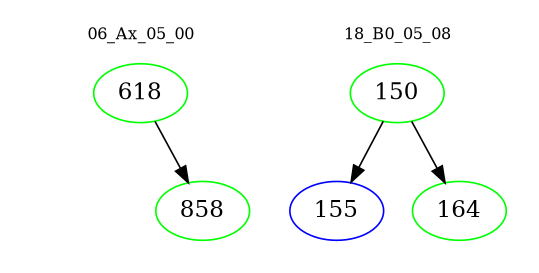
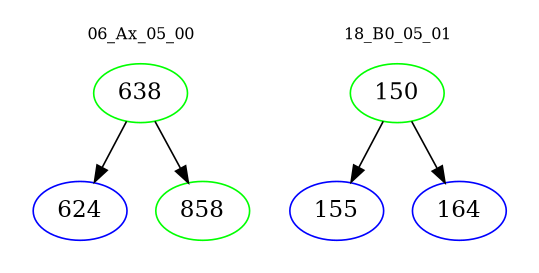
(398, 35) -> (398, 35)
(141, 93) -> (141, 93)
none -> (80, 211)
(459, 211) -> (459, 211)
